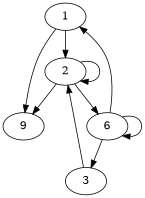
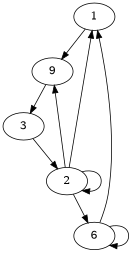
(65, 40) -> (80, 103)
(98, 150) -> (40, 96)
